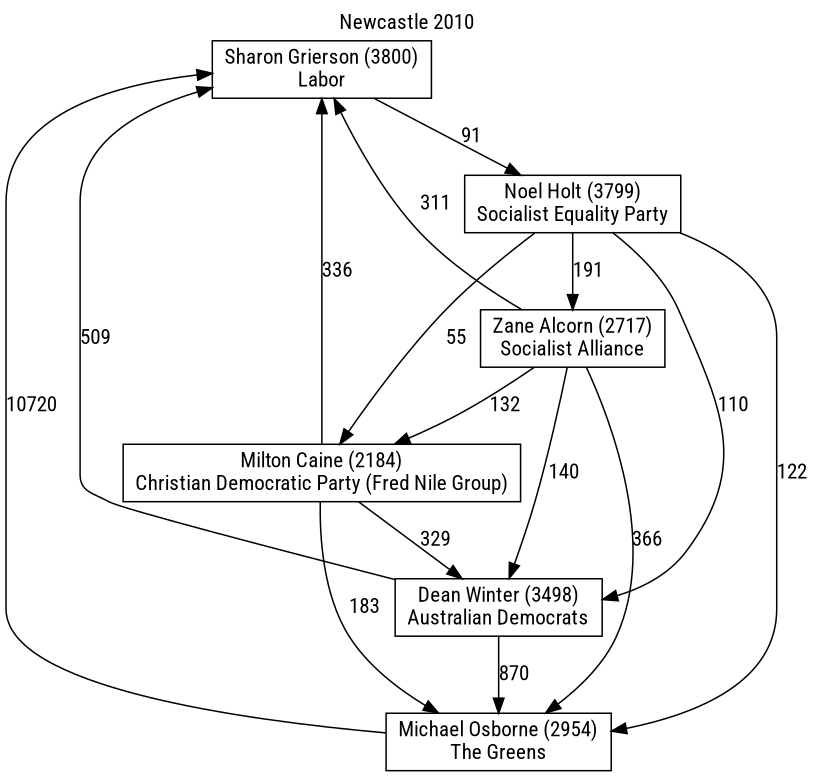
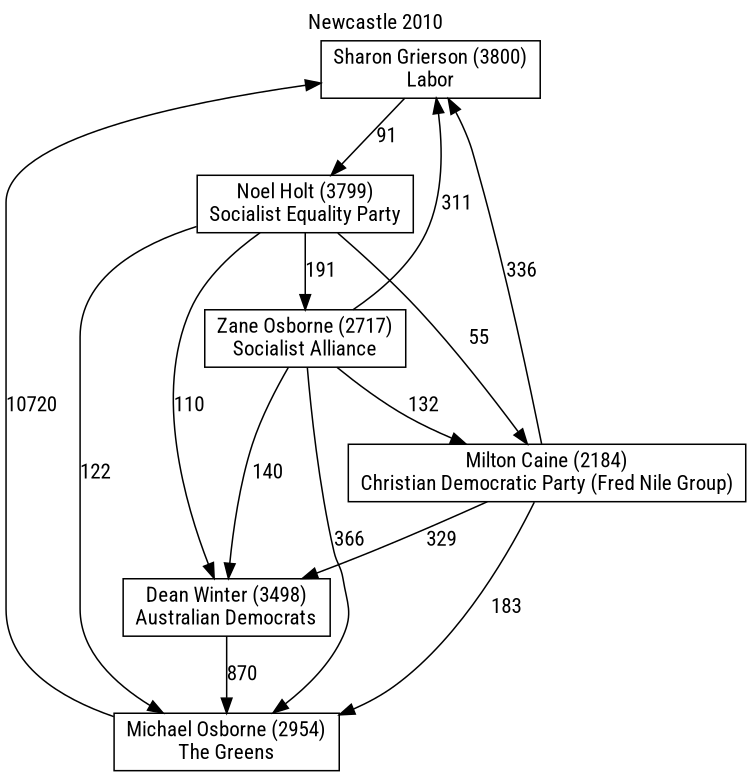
(573, 338) -> (305, 338)
(80, 421) -> none
